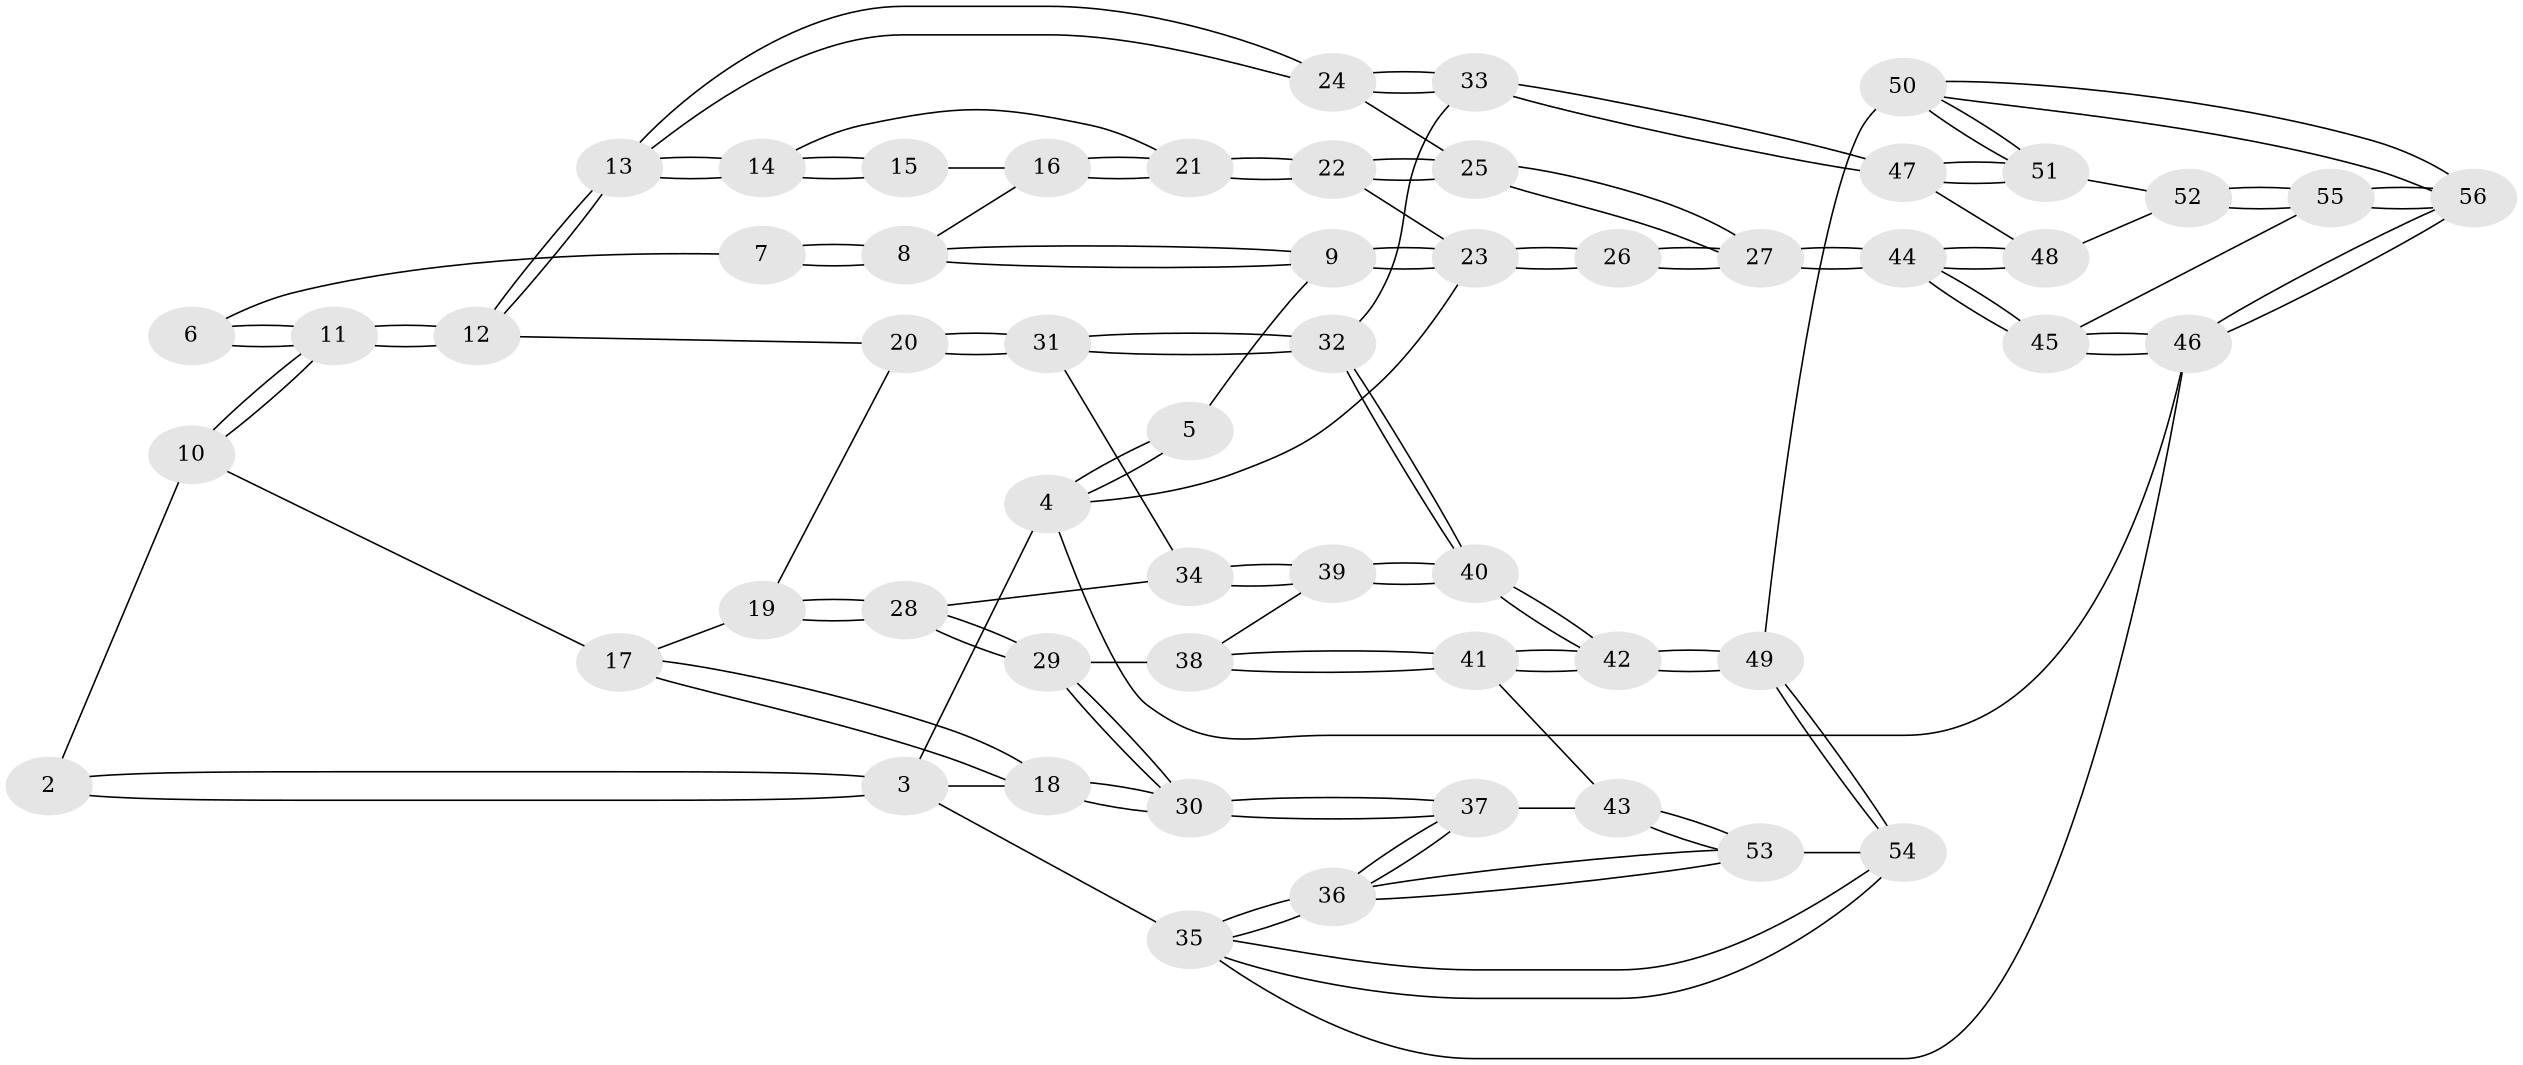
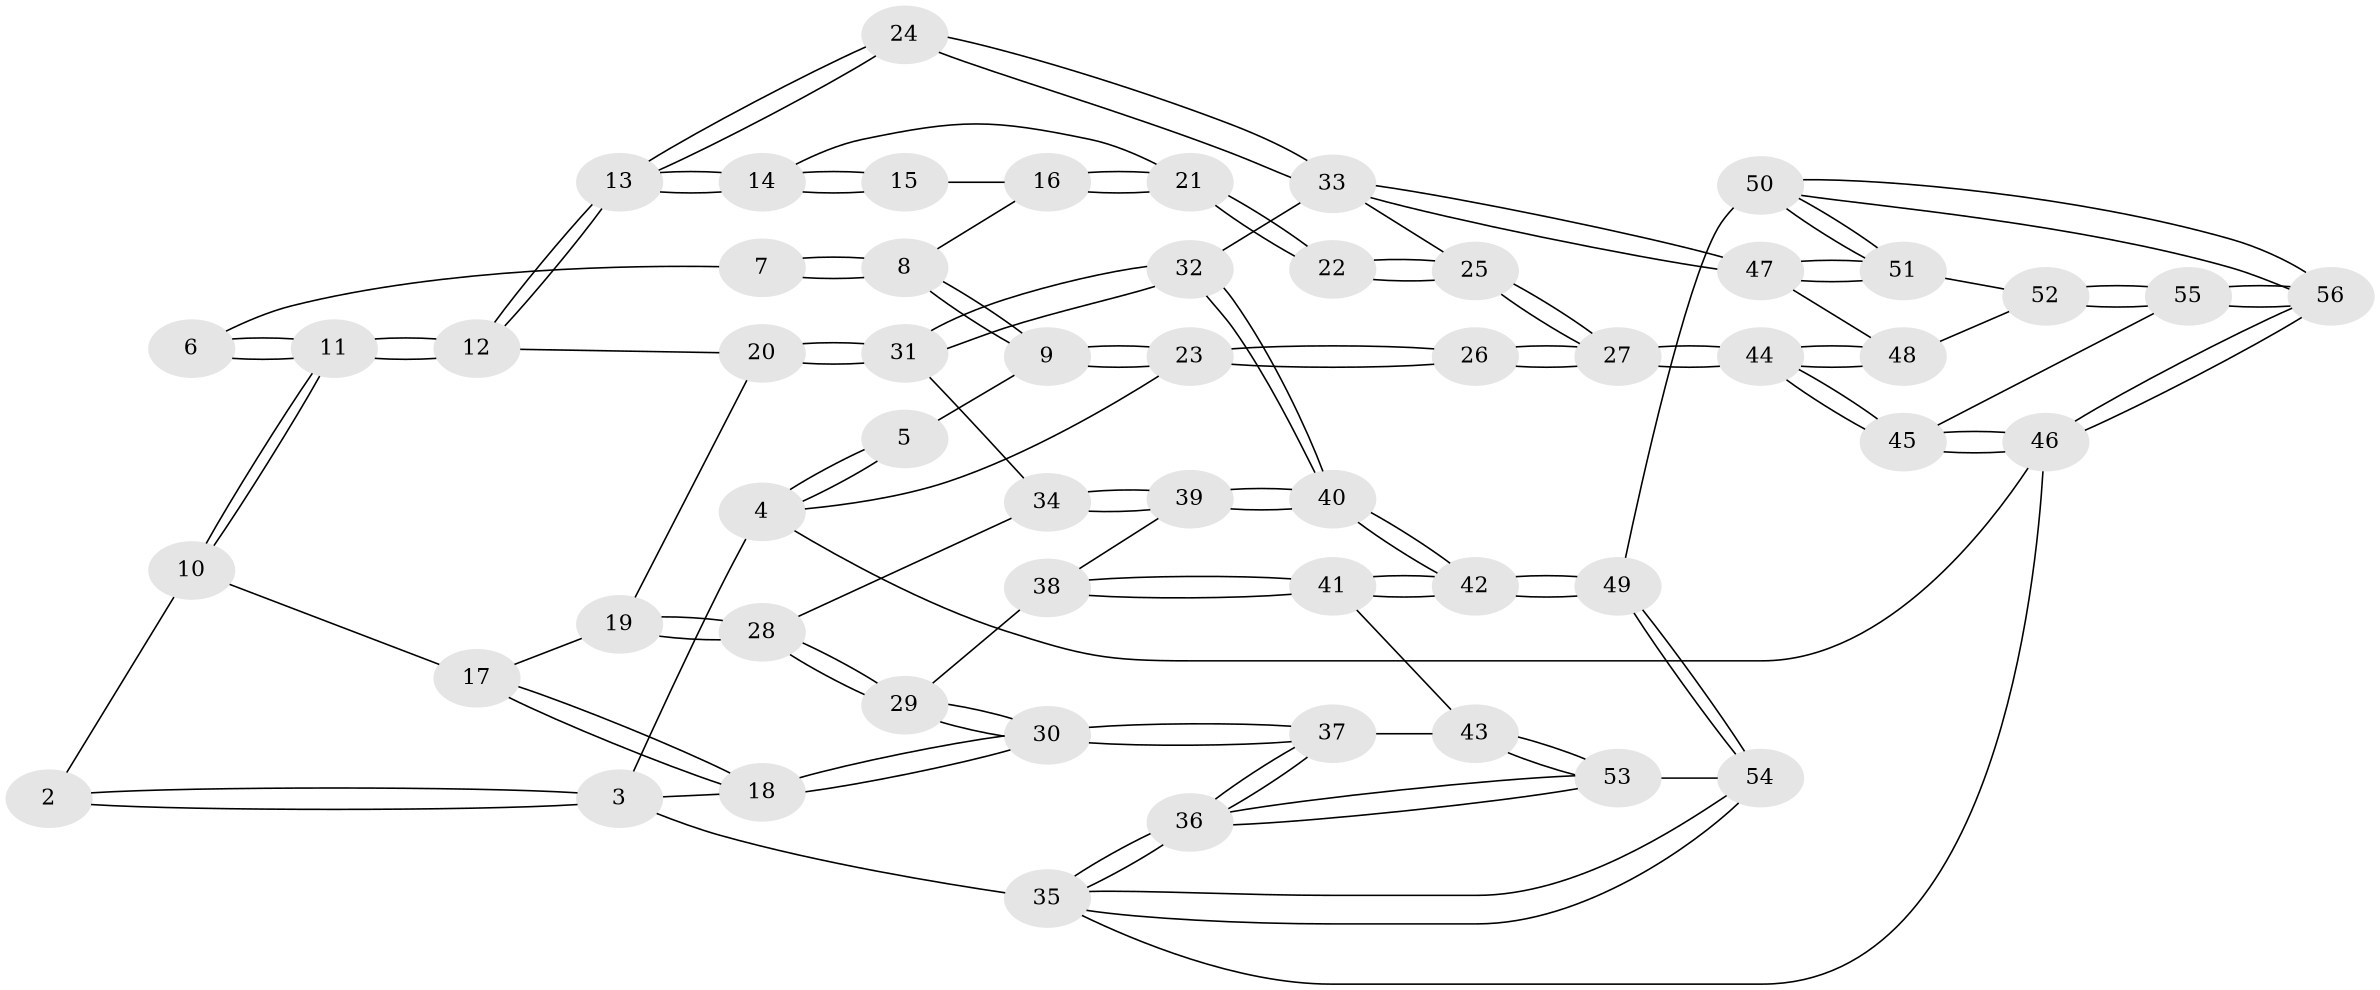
(1404, 126) -> (1404, 228)
(1394, 208) -> none
